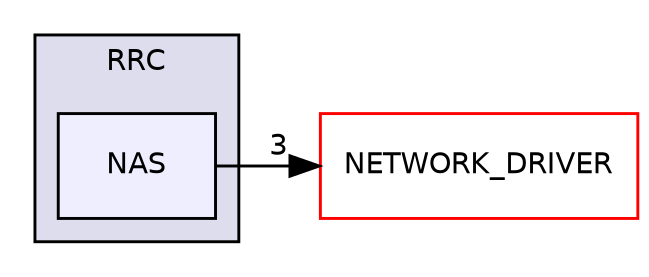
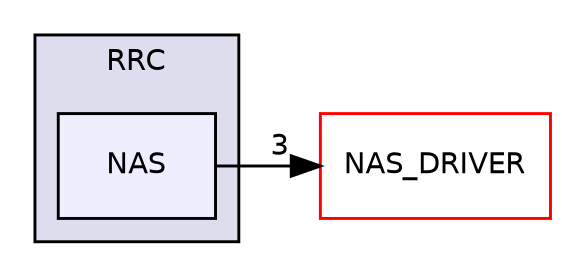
(479, 166) -> (435, 166)
